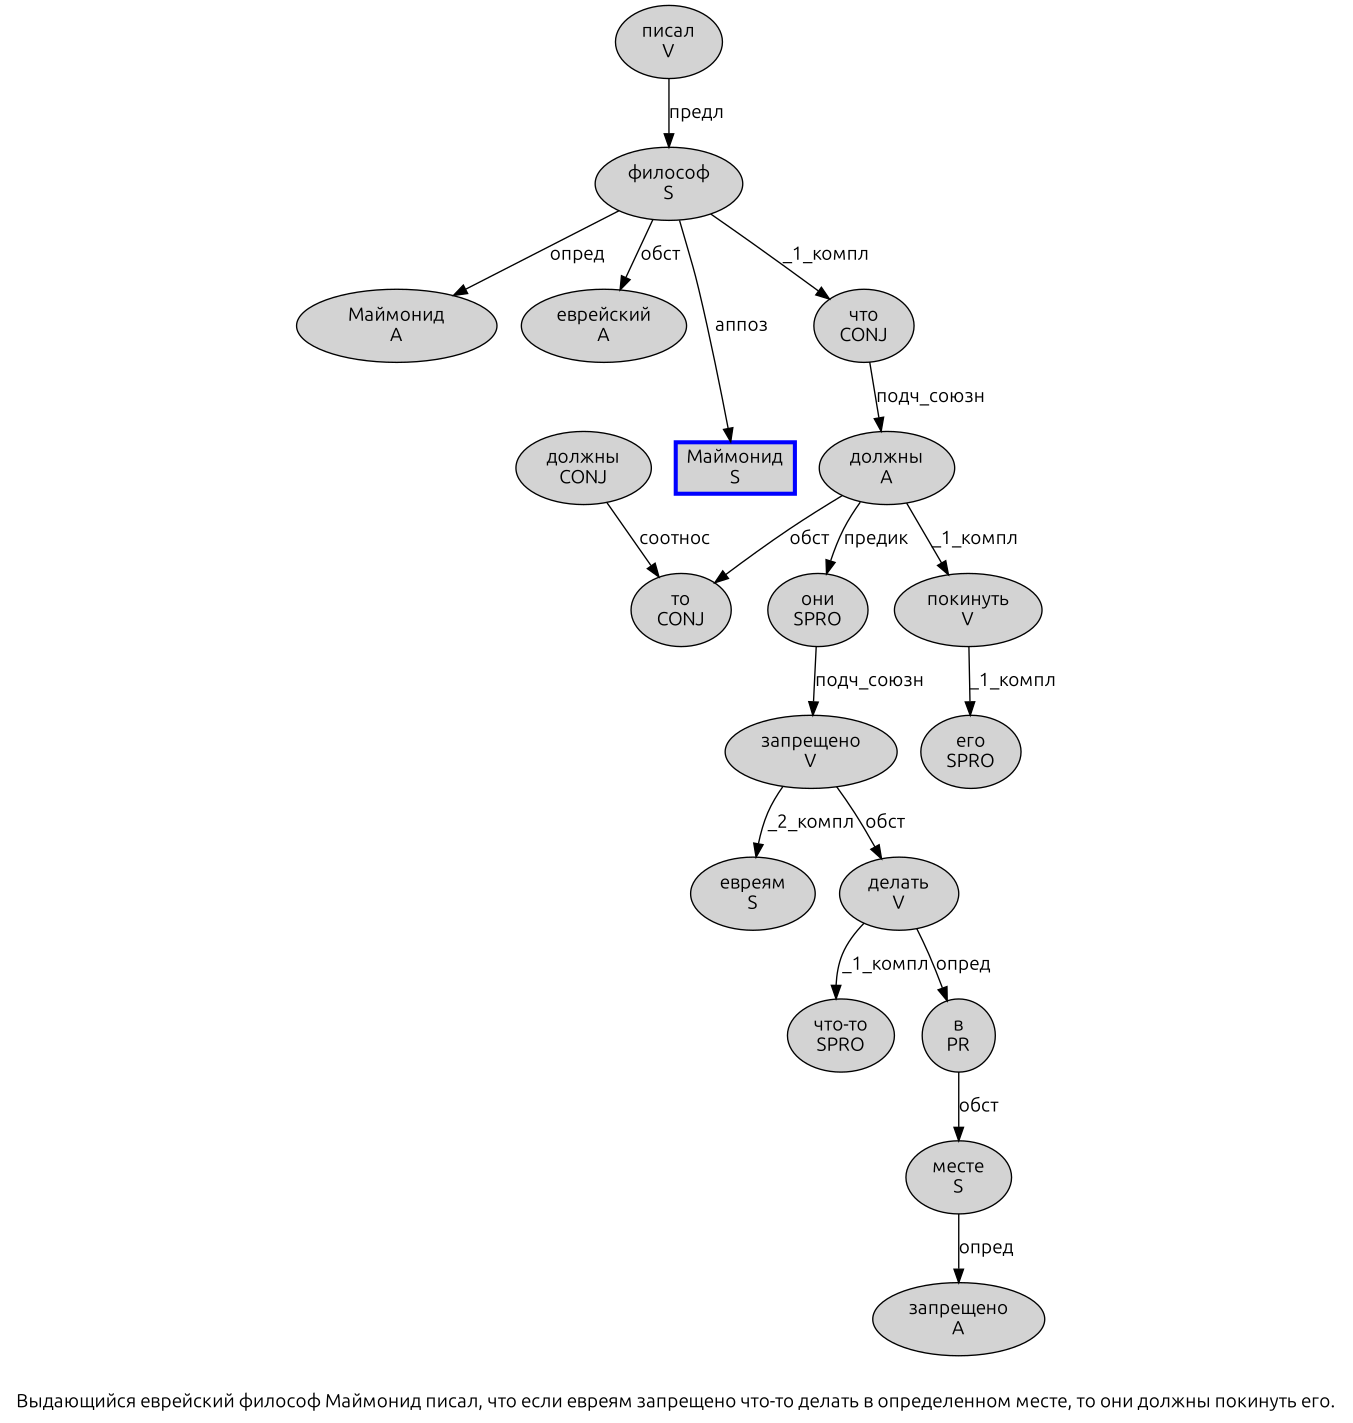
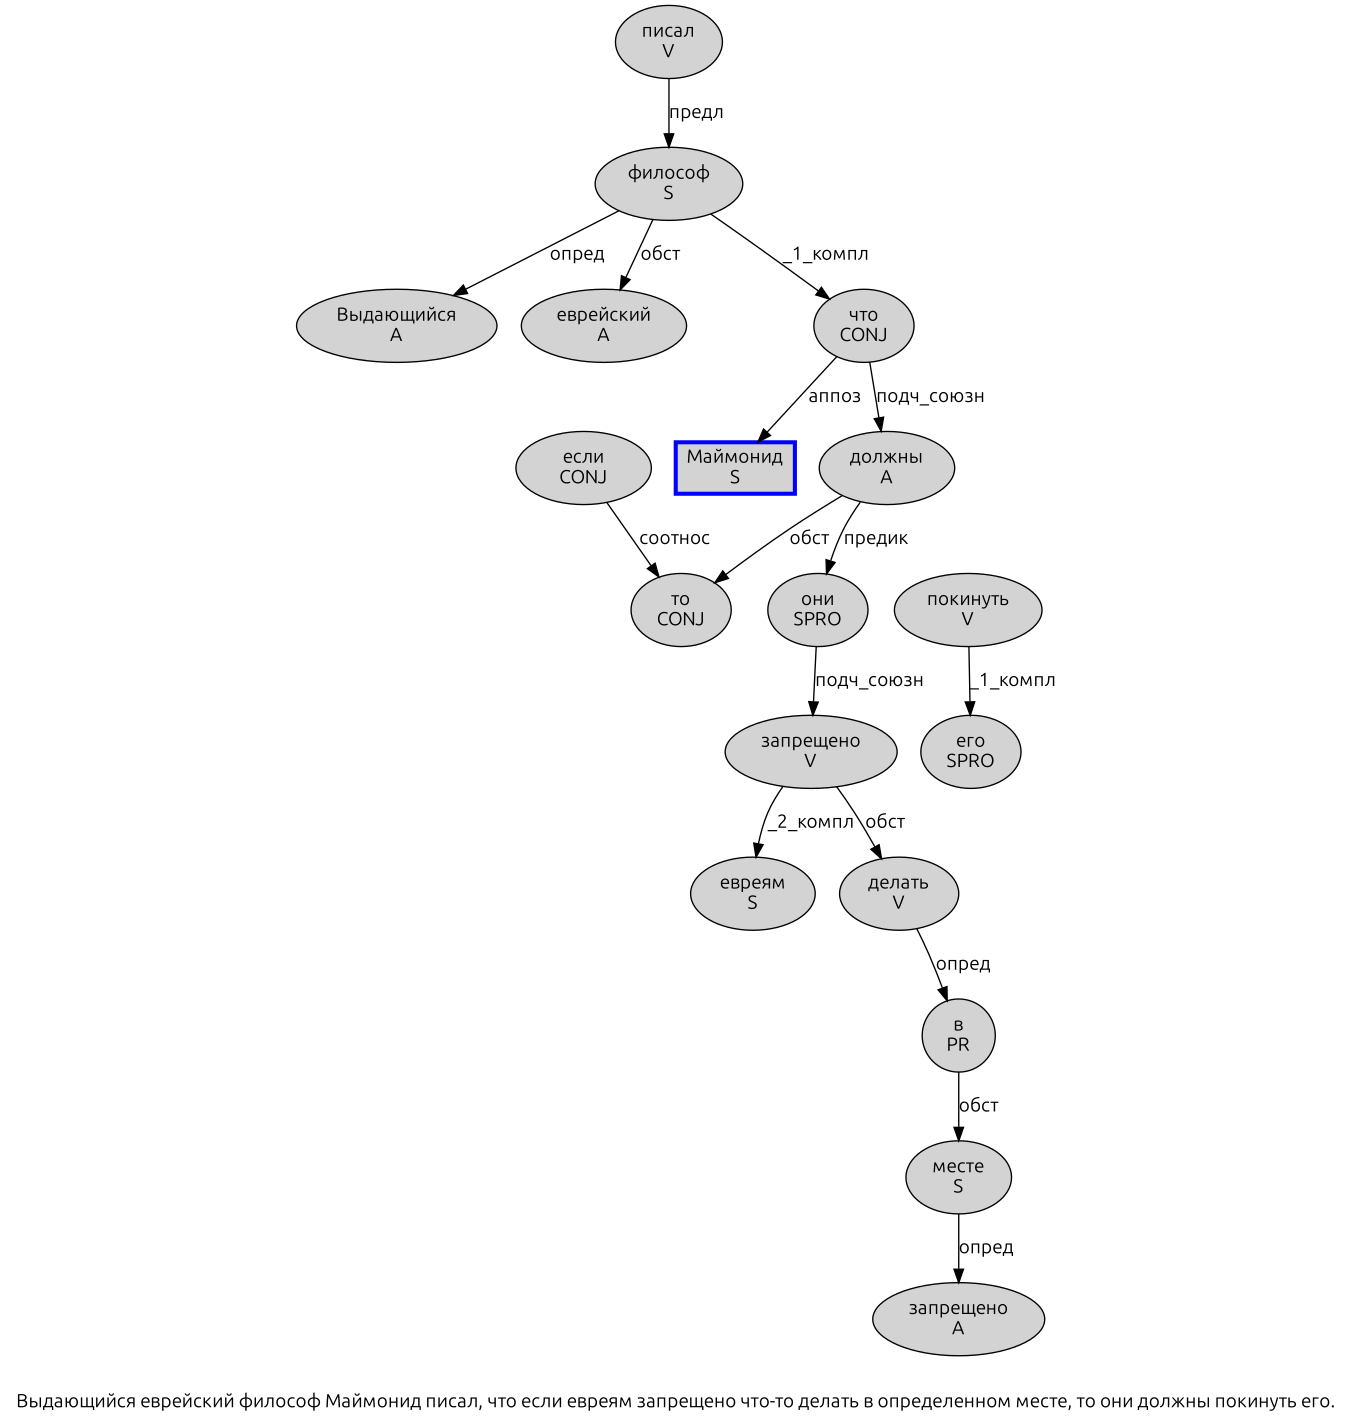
(707, 323) -> (802, 394)
(397, 326) -> (397, 326)
(584, 468) -> (584, 468)
(924, 533) -> none
(841, 1035) -> none
